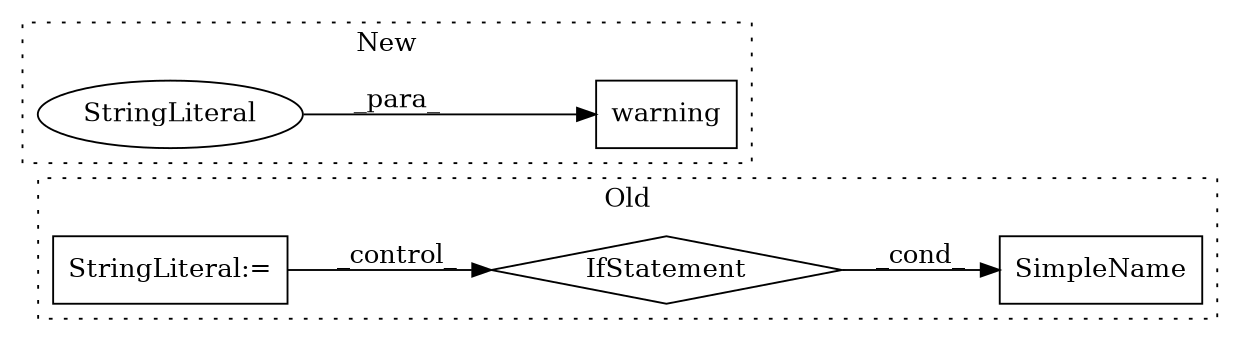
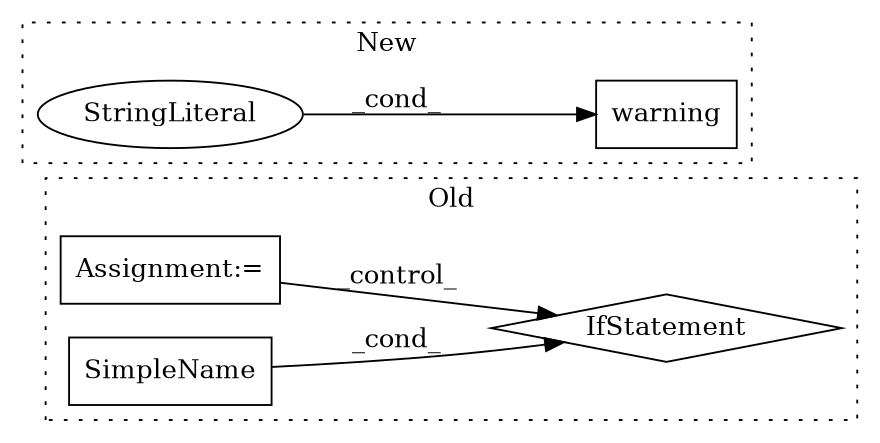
(397, 100) -> (397, 100)
(170, 270) -> (170, 270)
(911, 270) -> (409, 358)
